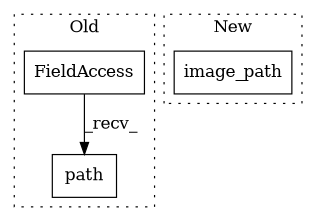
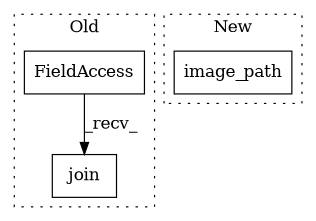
(84, 176) -> (84, 176)
